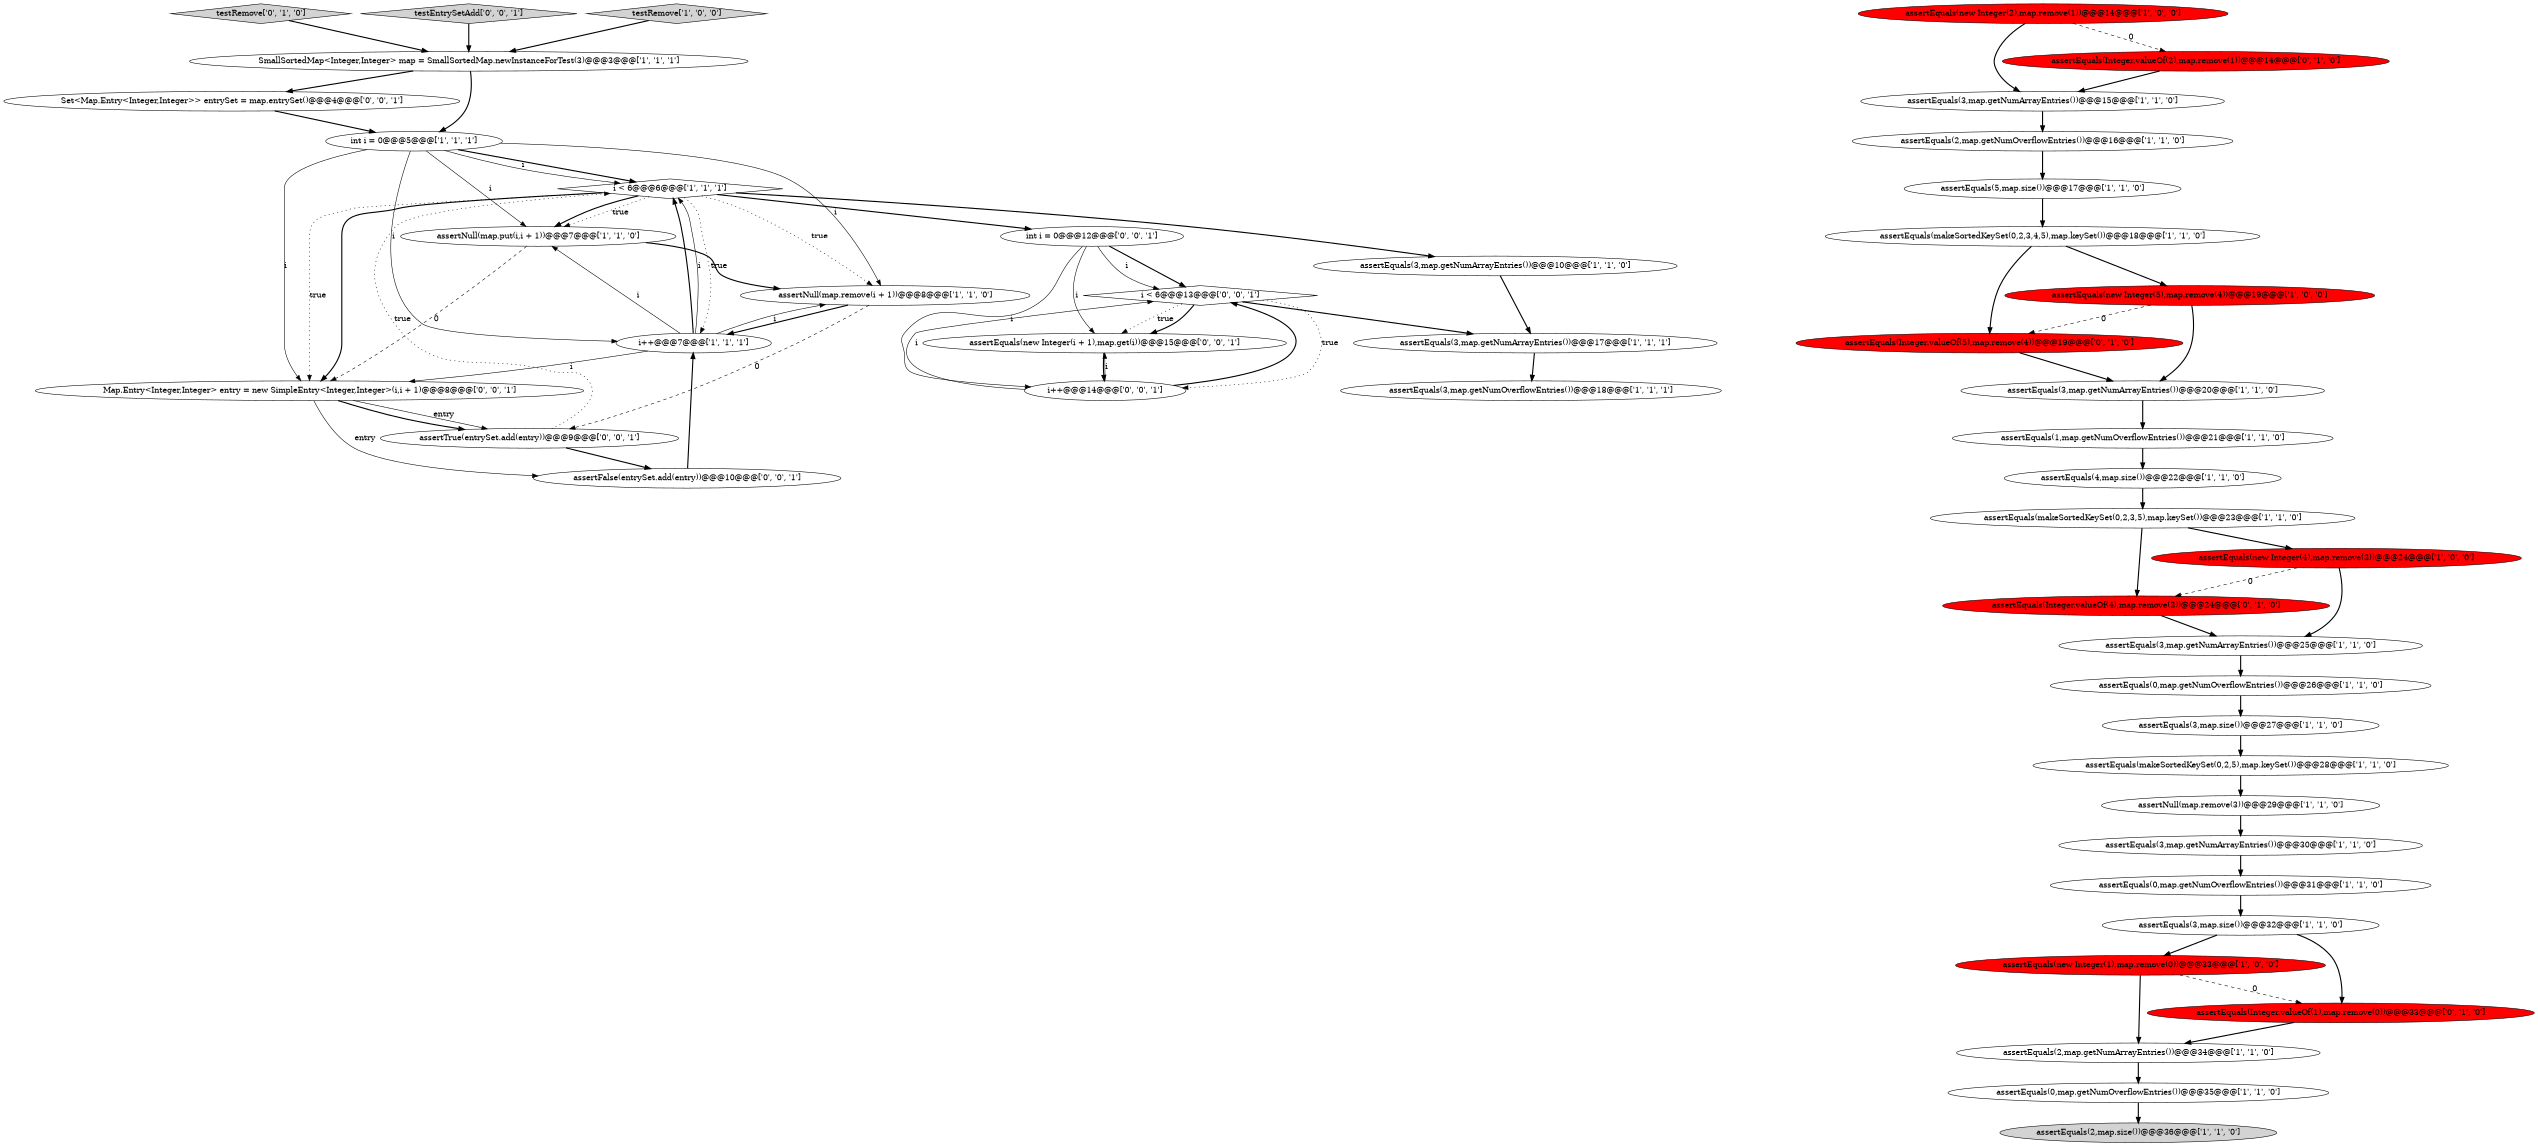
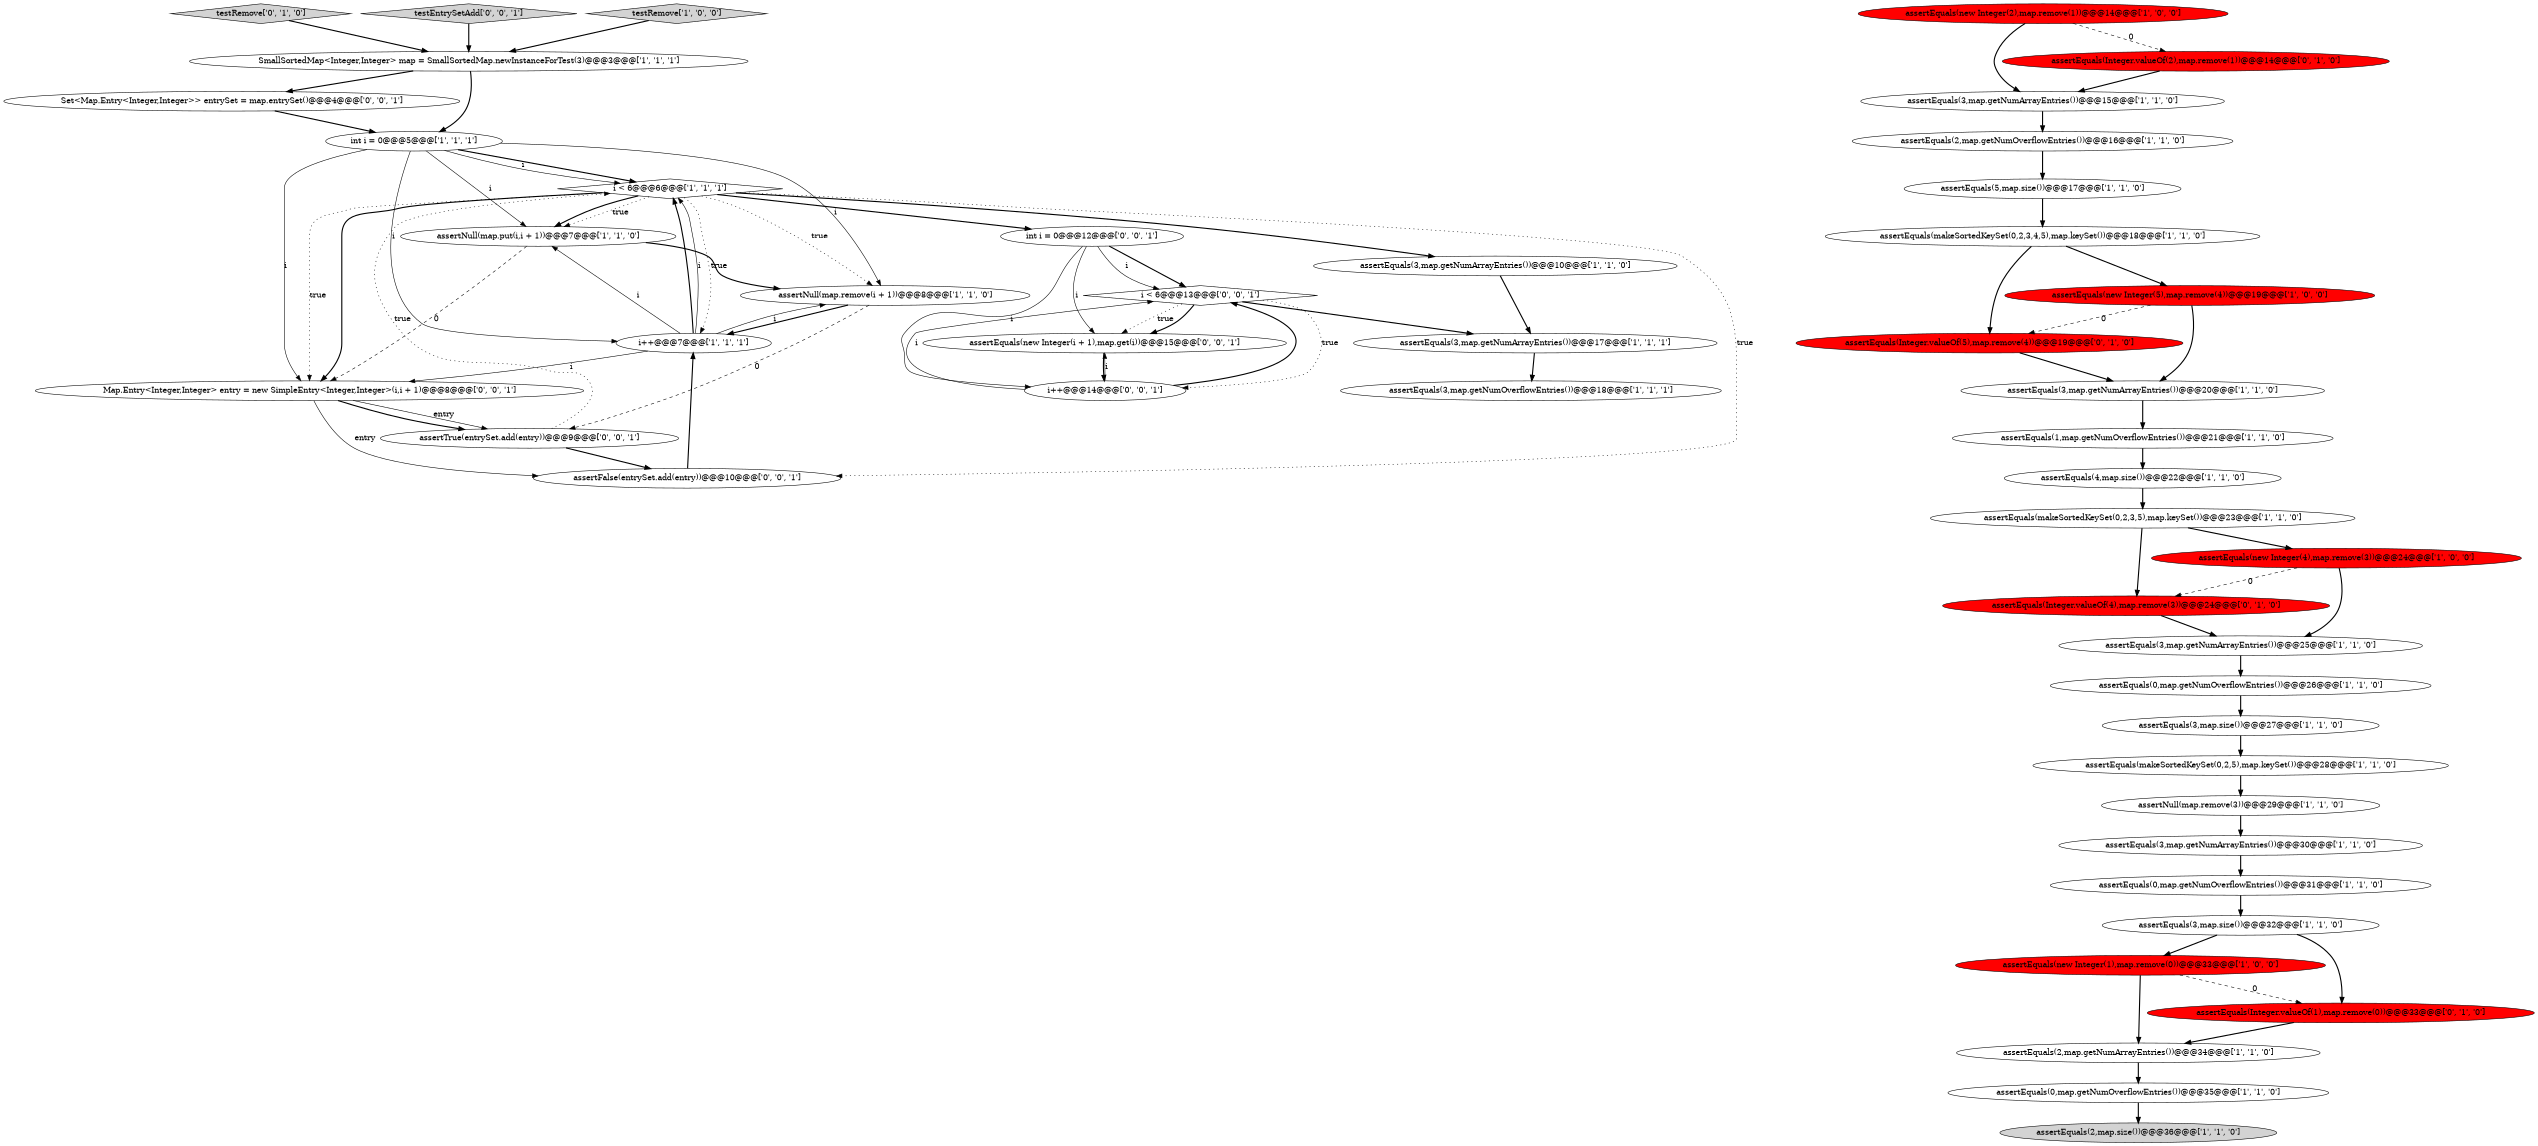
none -> (1731, 314)
